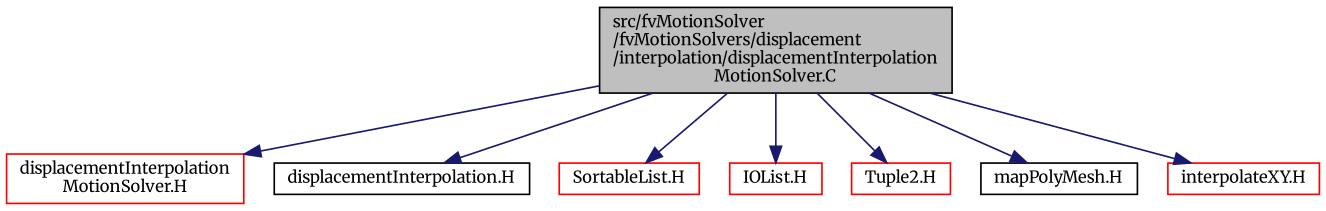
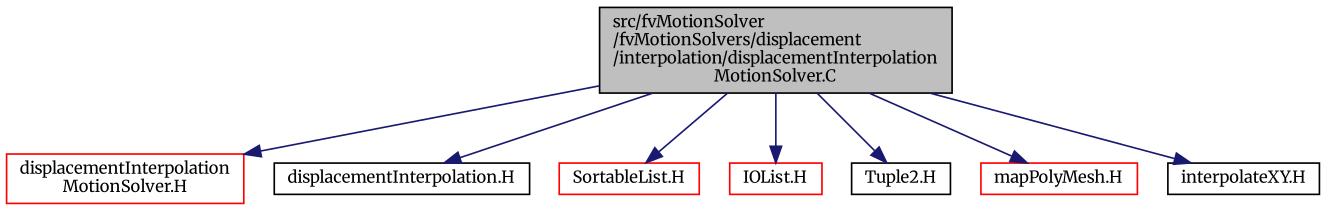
(901, 179) -> (901, 179)
(1059, 179) -> (1059, 179)
(1244, 179) -> (1244, 179)
